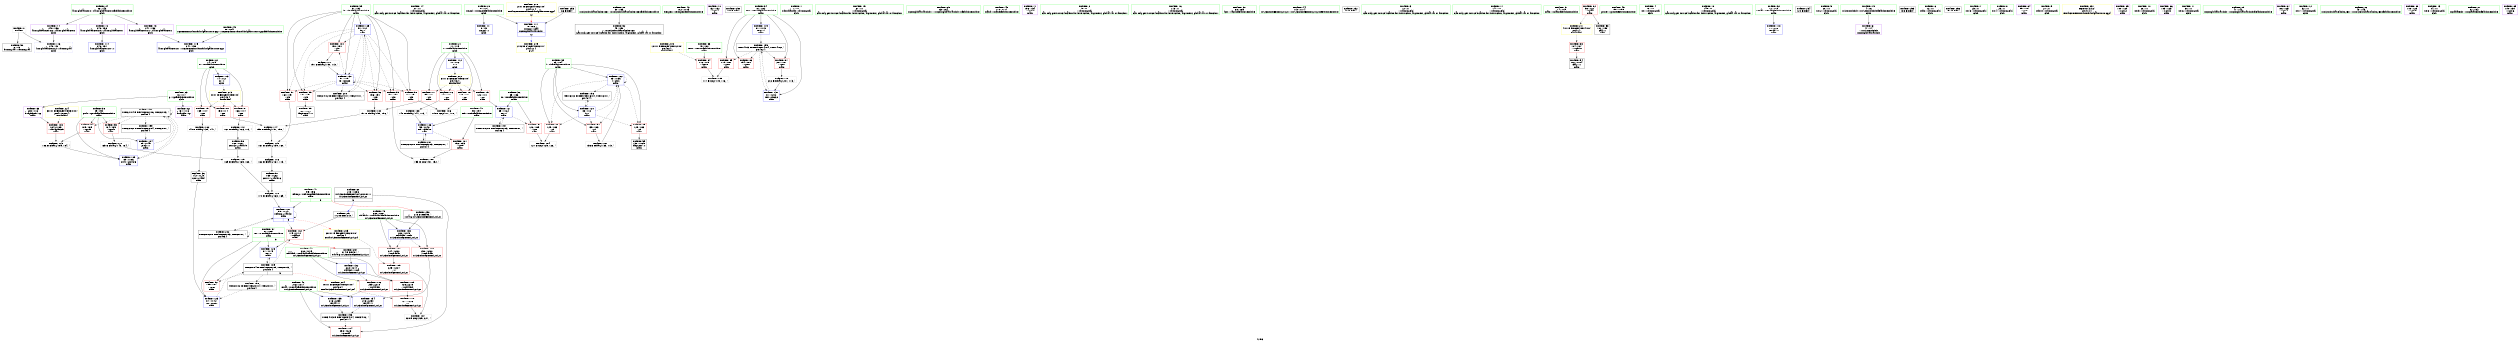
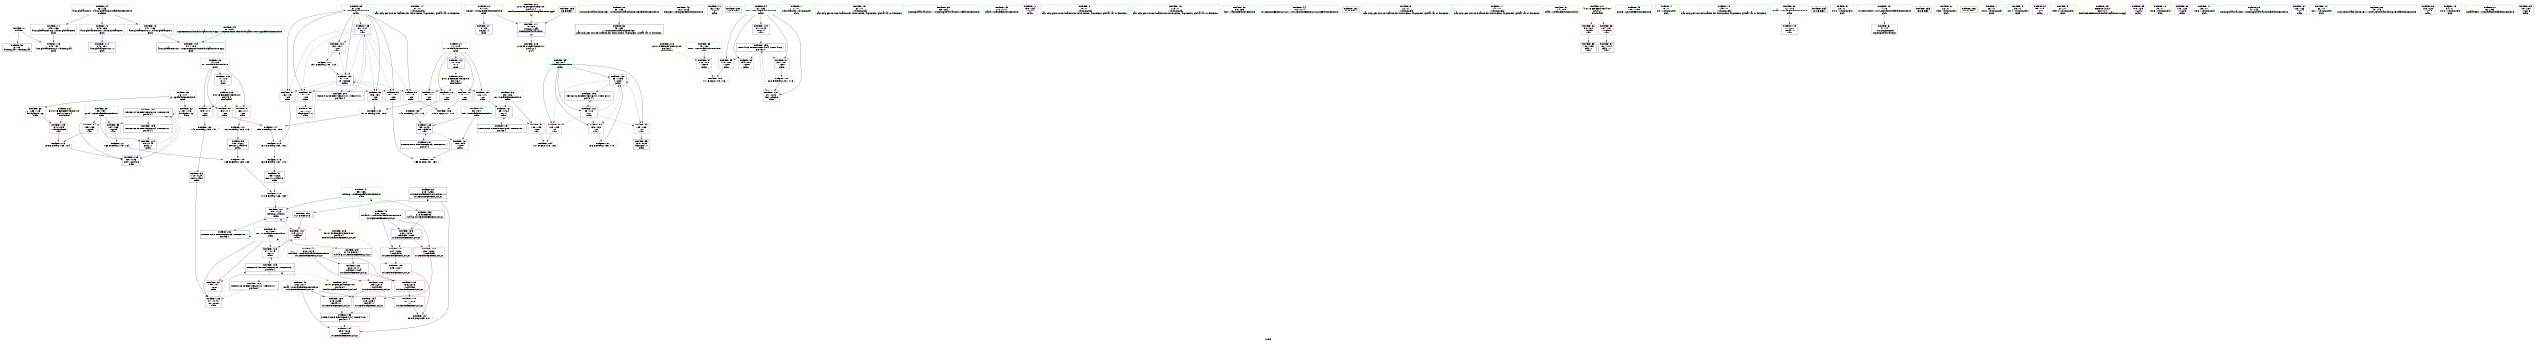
(102, 13) -> (102, 13)
(1584, 19) -> (1593, 19)
